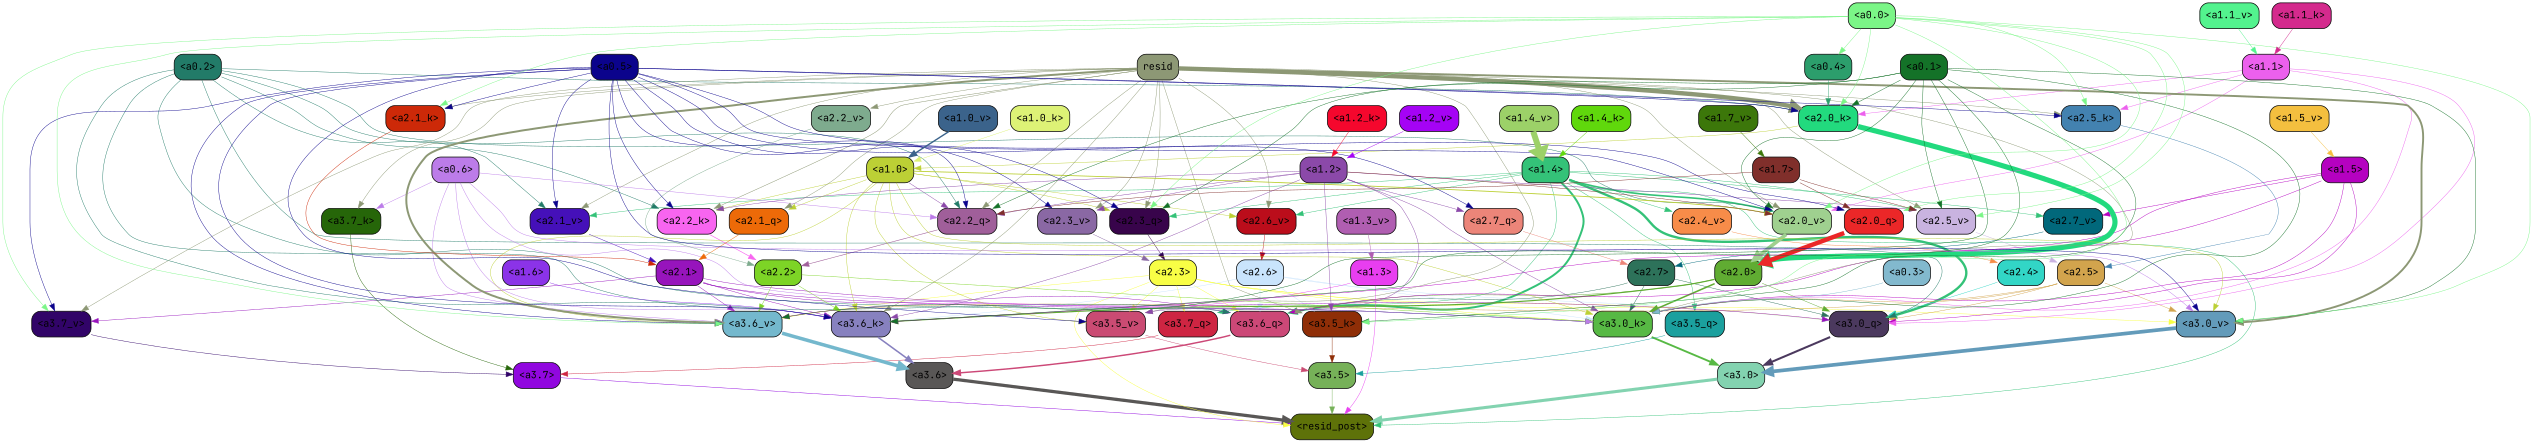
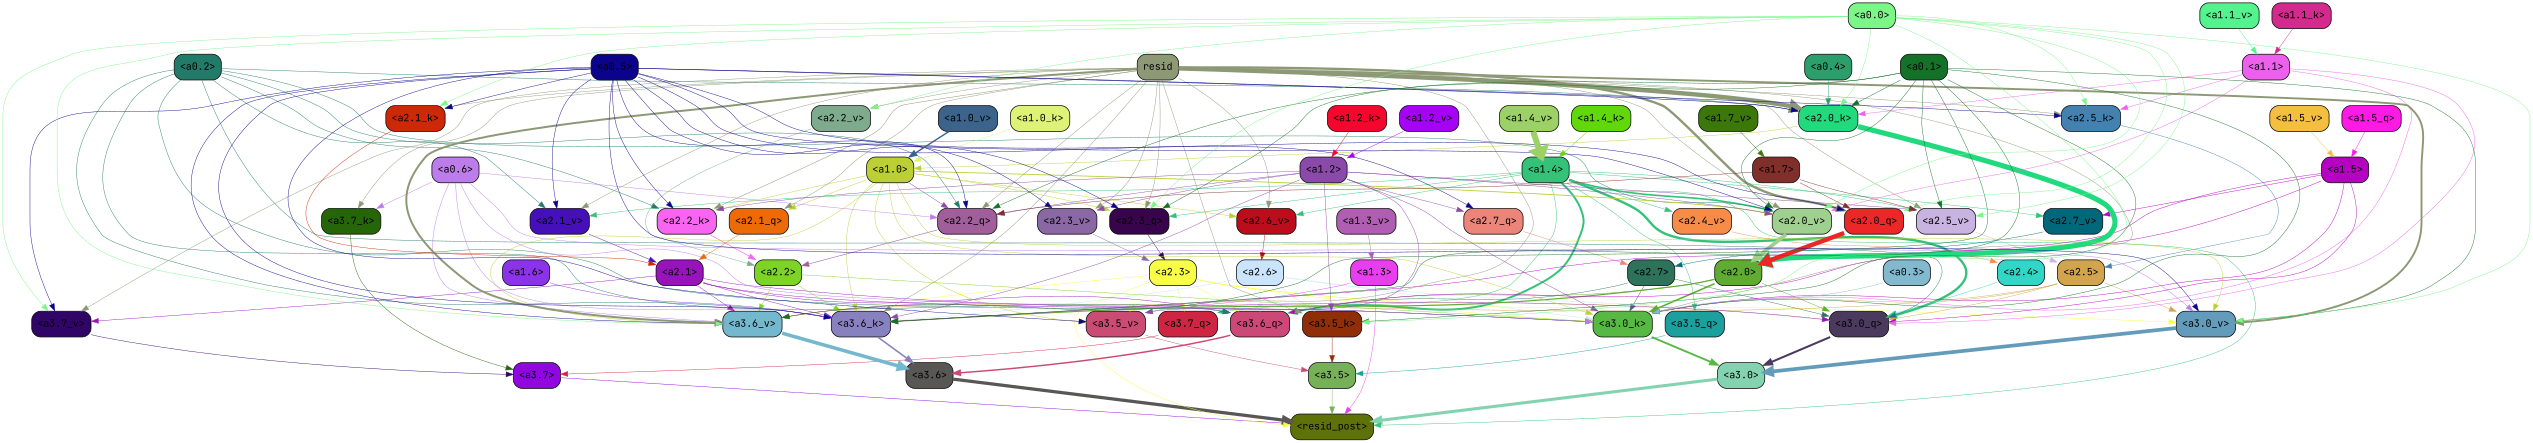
(1852, 39) -> (1360, 32)
none -> (1663, 106)
none -> (2372, 119)
(1557, 188) -> (1557, 188)
